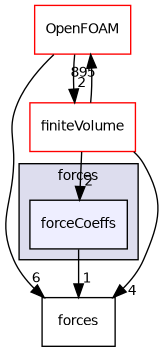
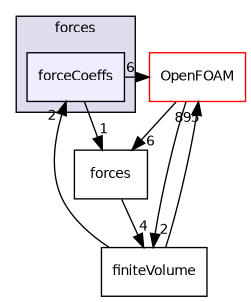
none -> (130, 77)
(83, 127) -> (154, 272)
(157, 221) -> (130, 217)
